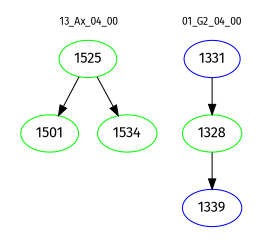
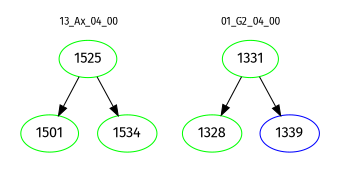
(212, 59) -> (250, 59)
(212, 166) -> (268, 92)
